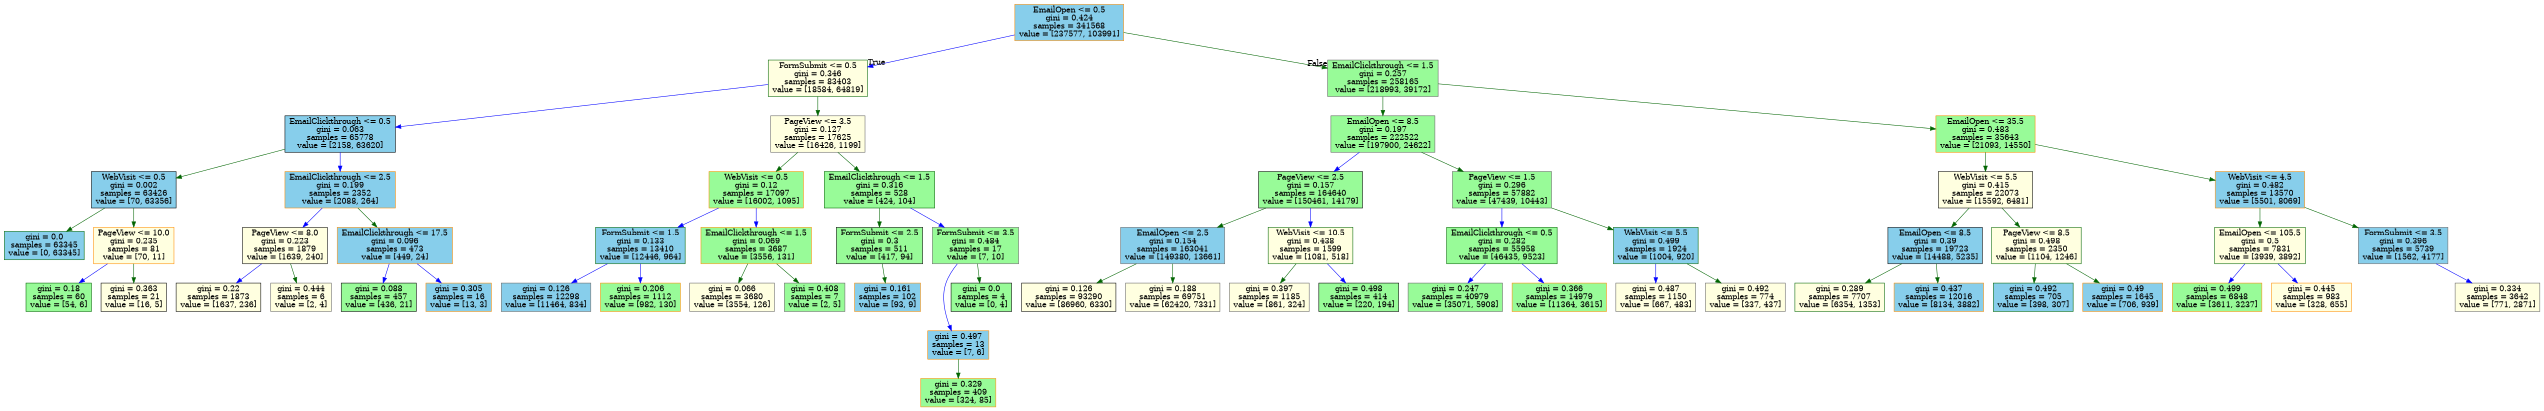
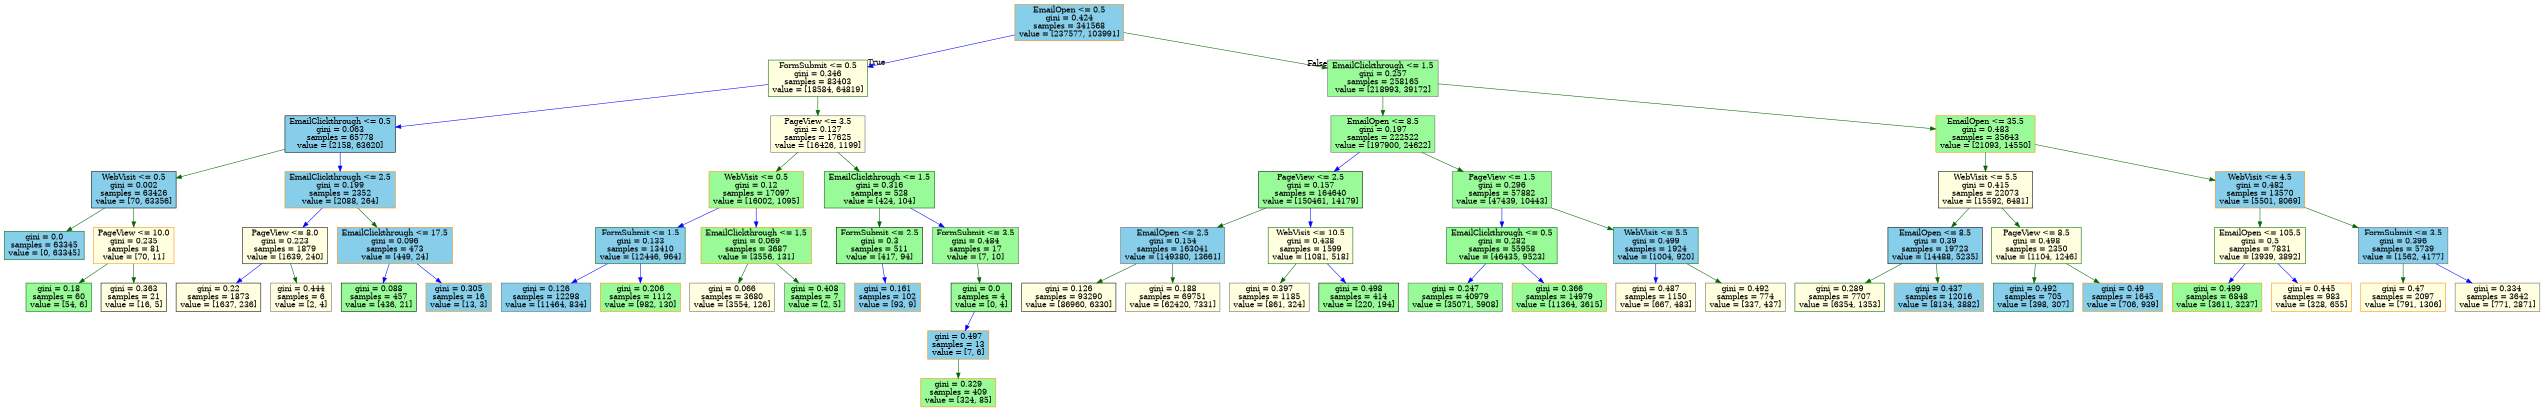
(883, 271) -> (883, 271)
(96, 272) -> (96, 272)
(944, 293) -> (971, 319)
none -> (2403, 297)
